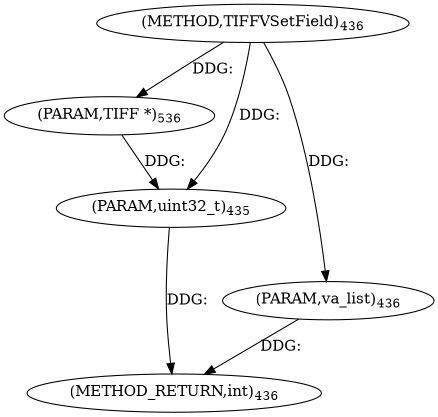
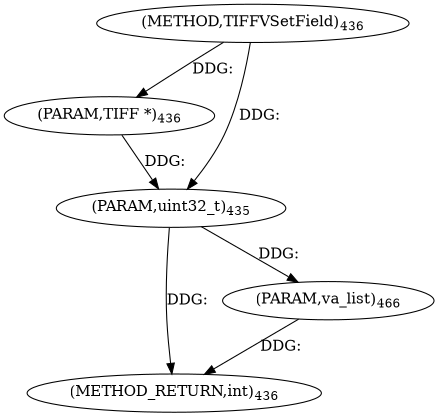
(169, 114) -> (169, 114)
(305, 154) -> (245, 252)
(389, 299) -> (389, 299)
